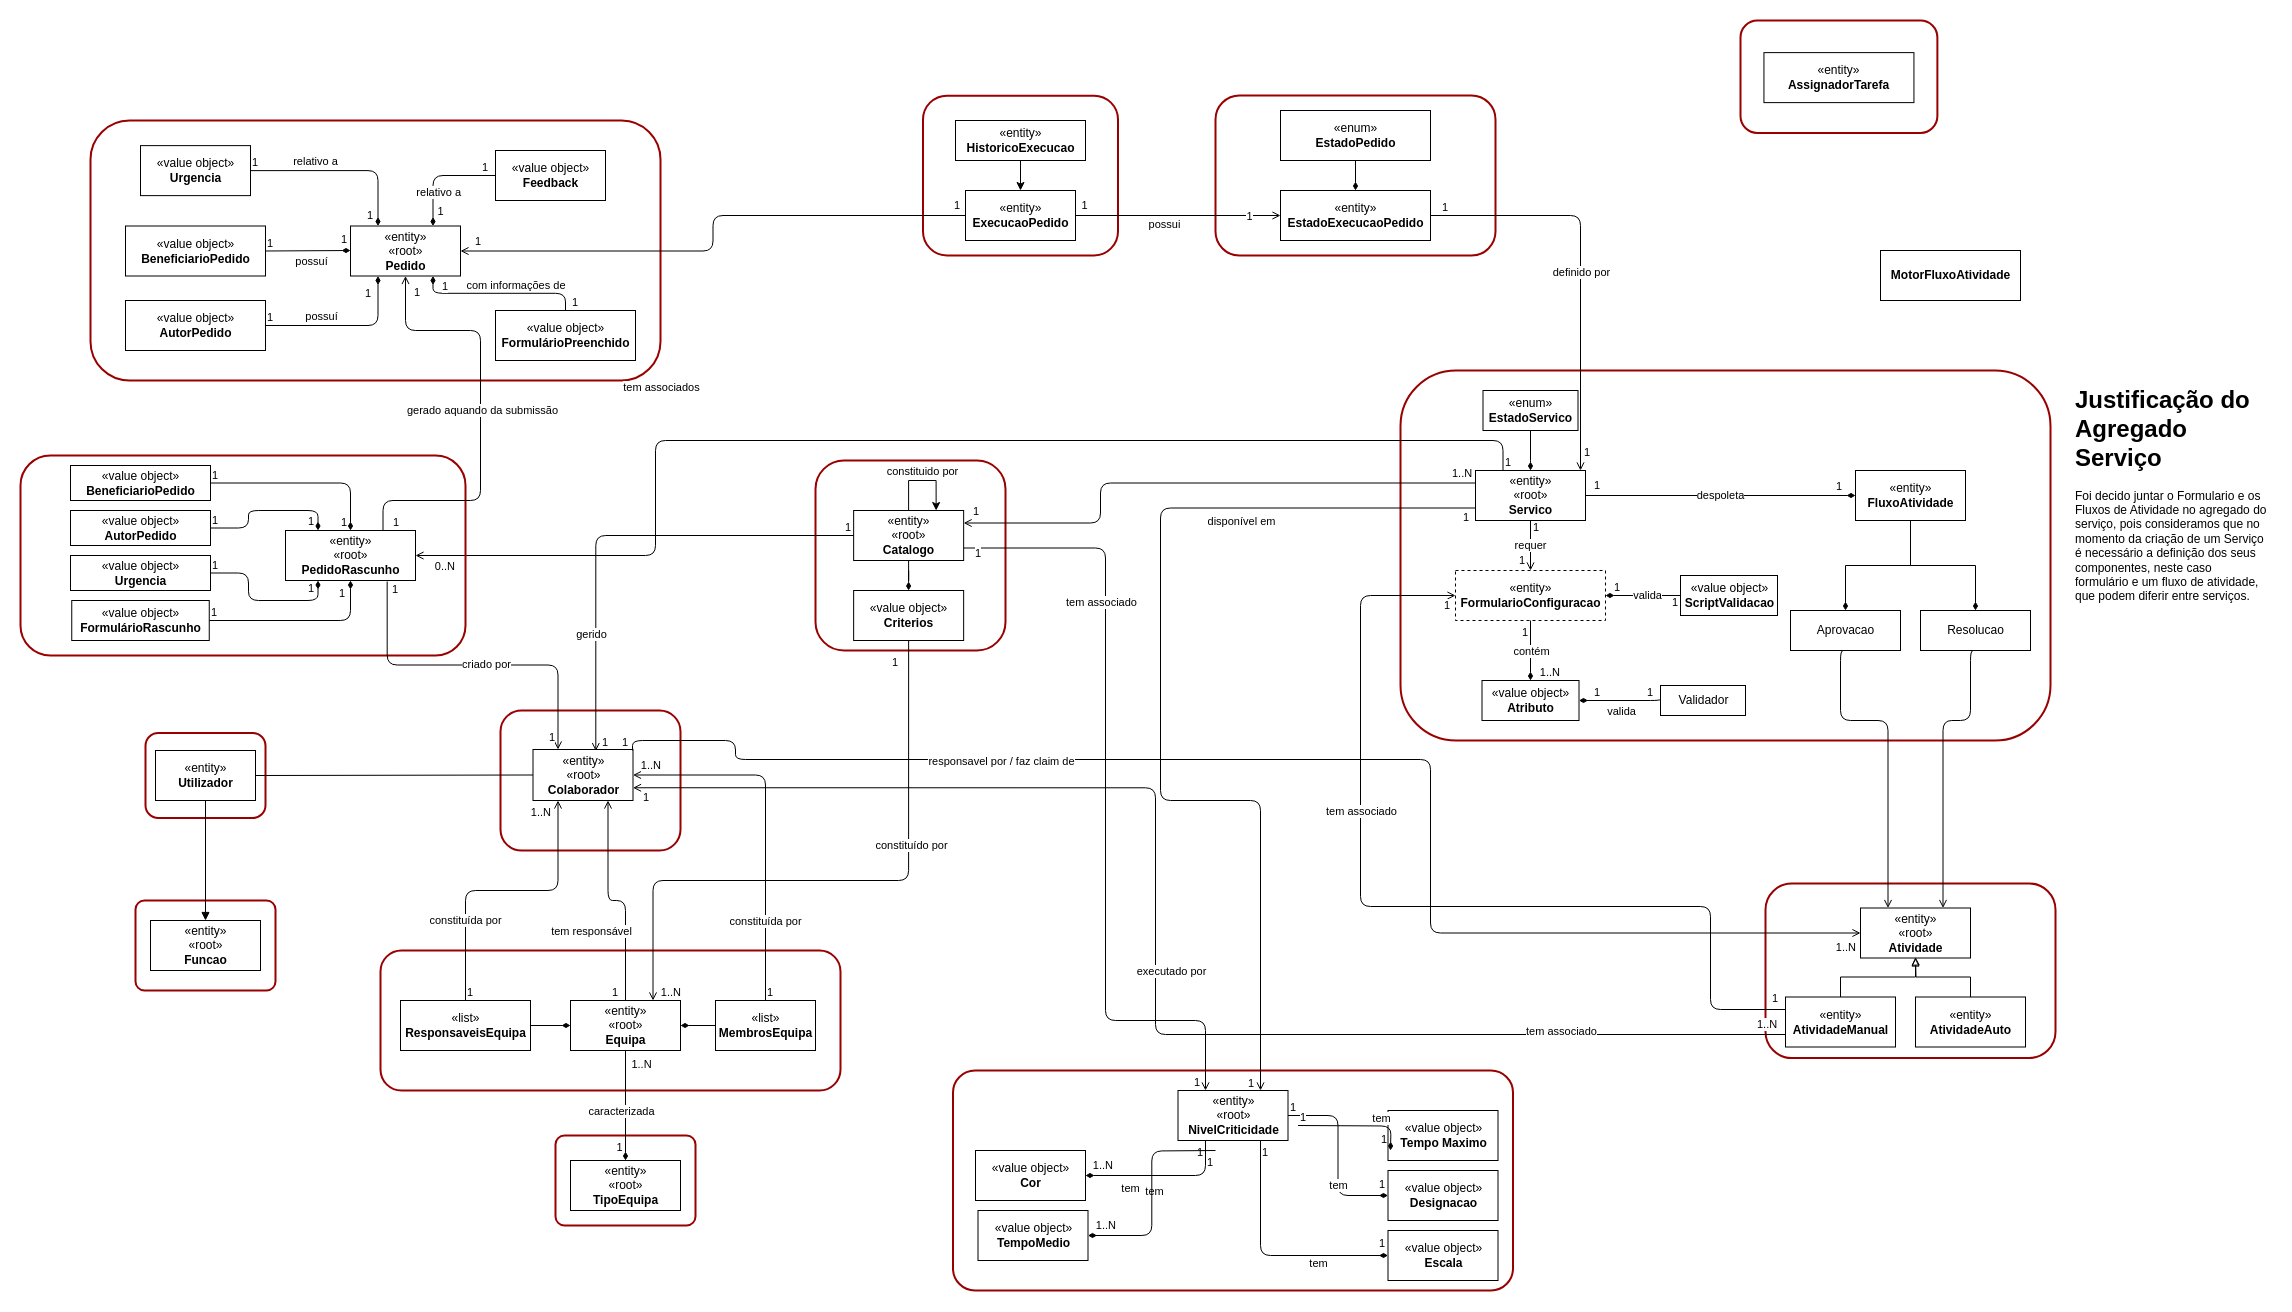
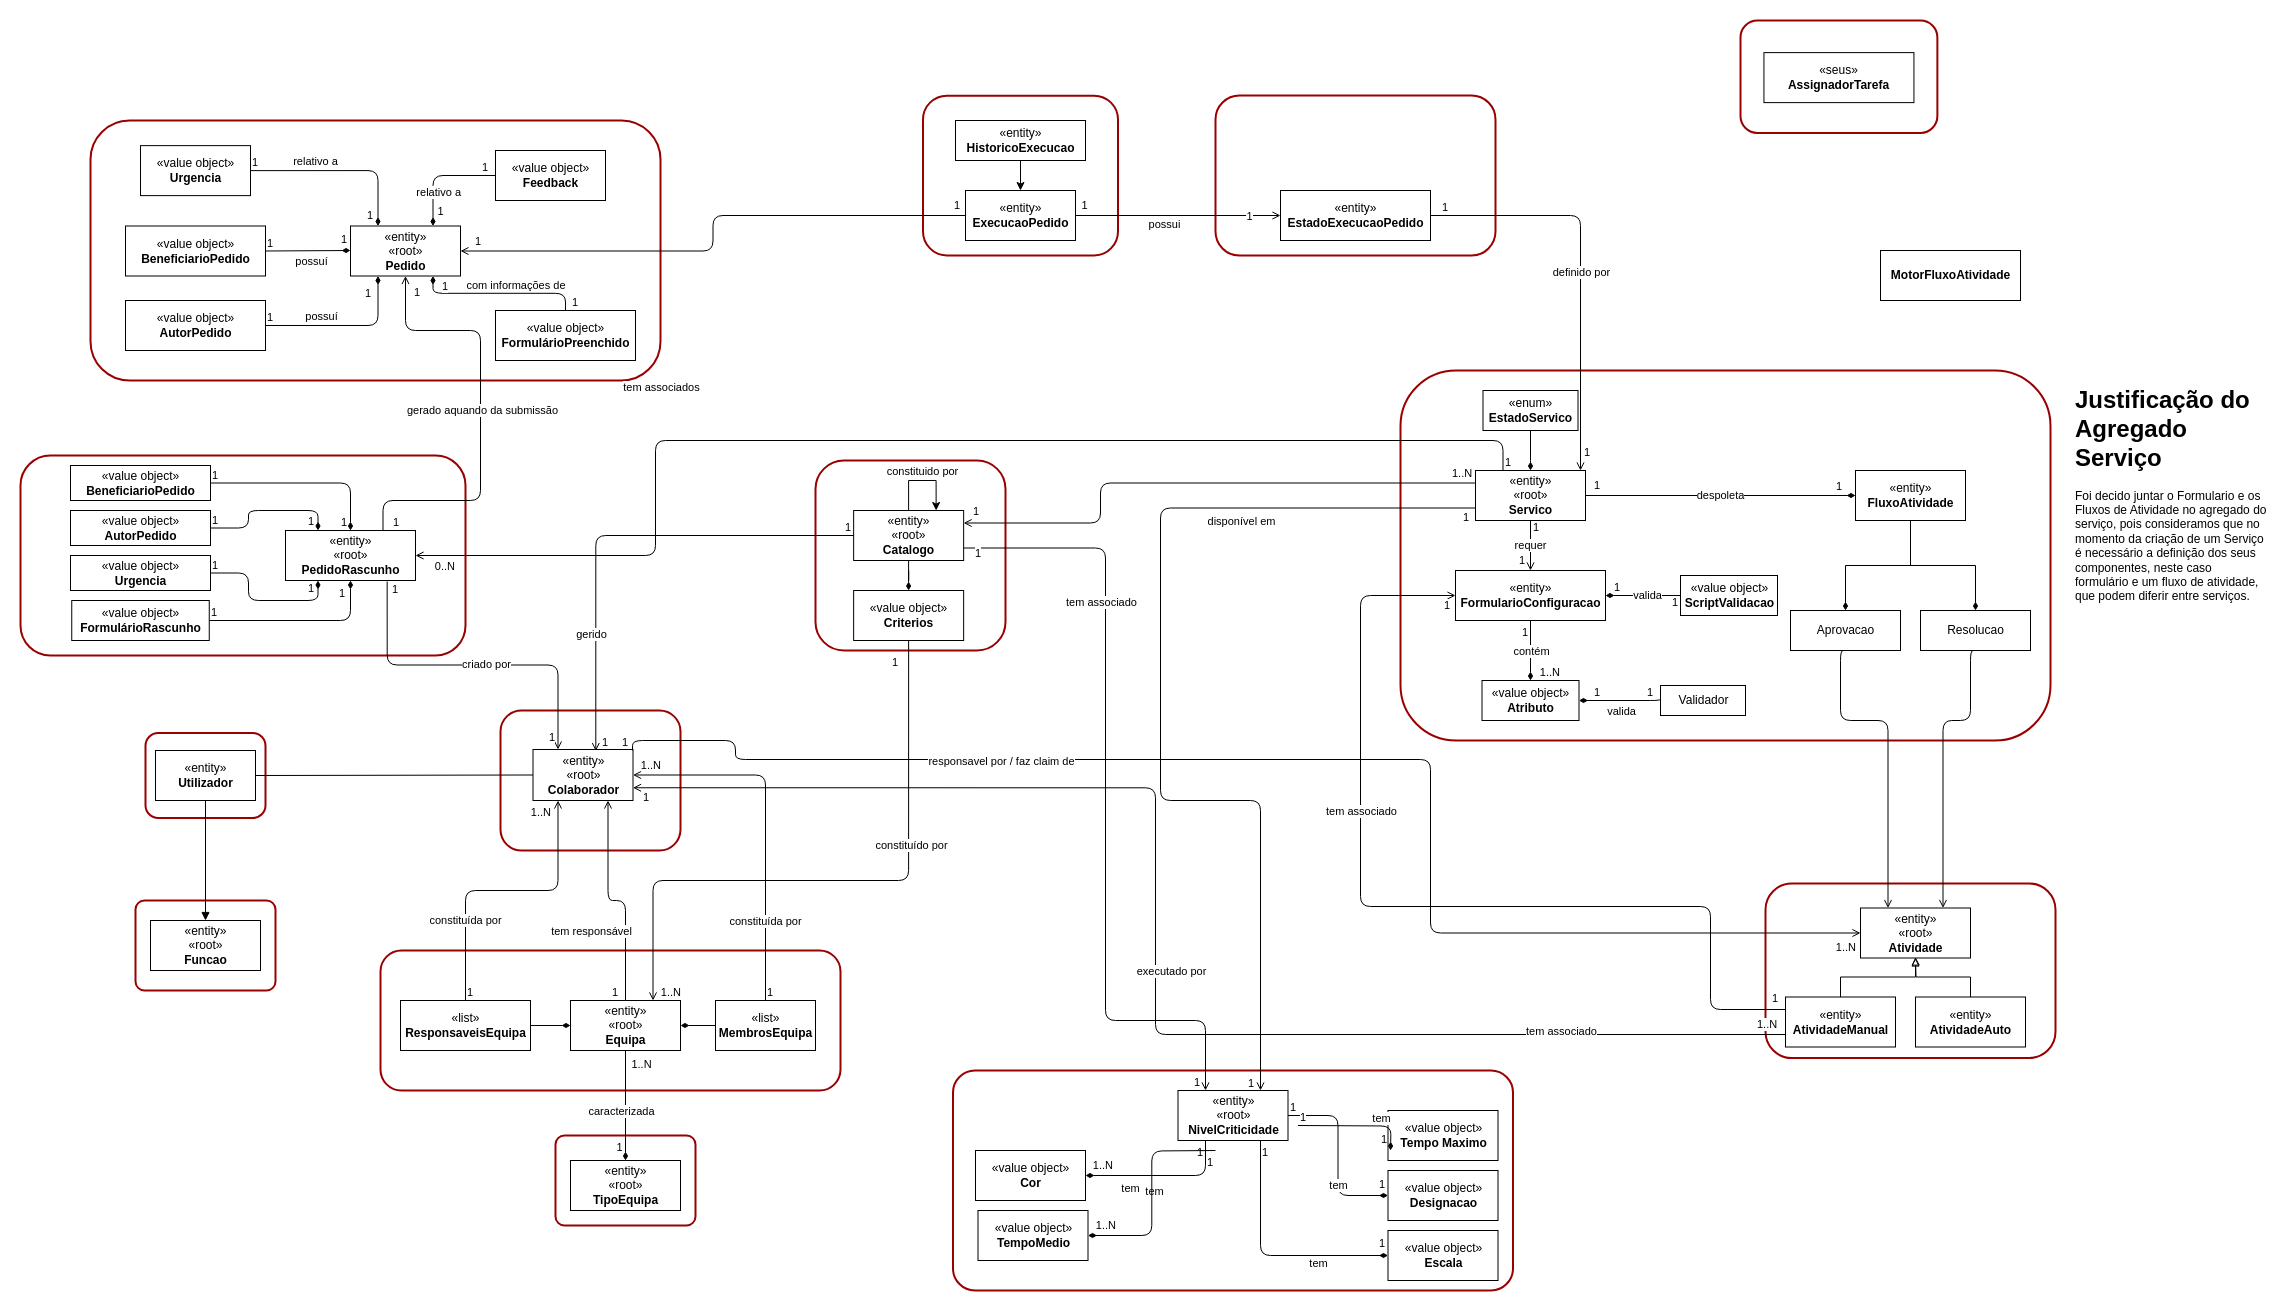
(1839, 78) -> (1839, 78)
(1356, 136) -> none
(1356, 172) -> none
(1531, 596) -> (1531, 596)
